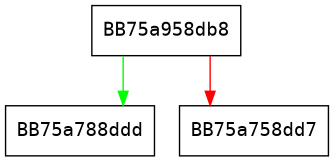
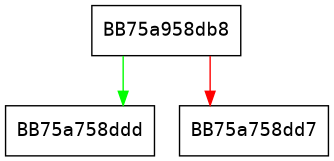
(80, 131) -> (80, 131)
